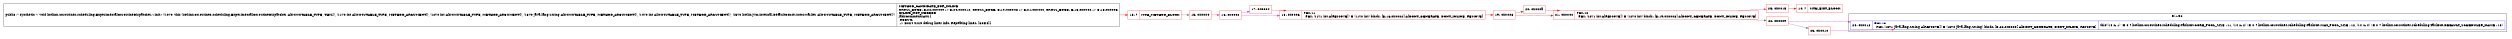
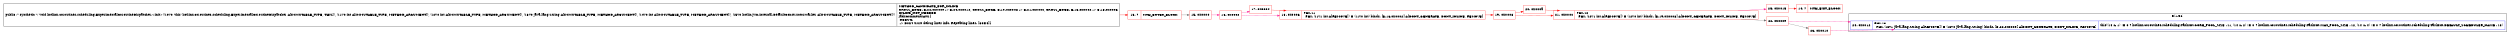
(1160, 15) -> (1160, 15)
